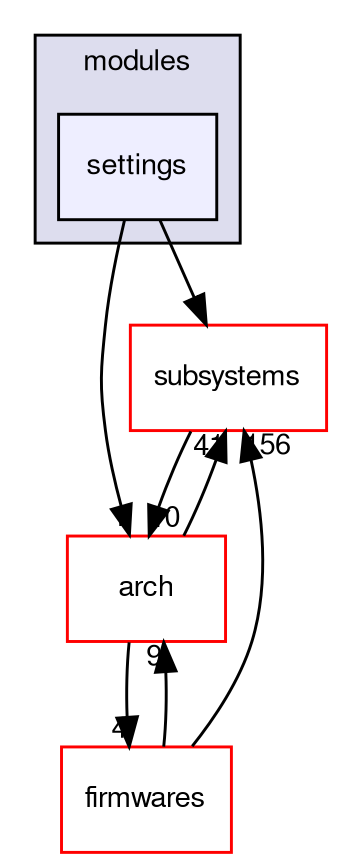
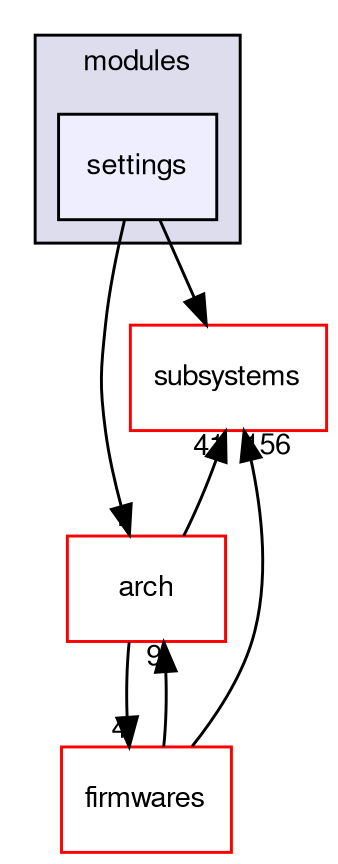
(174, 469) -> none
